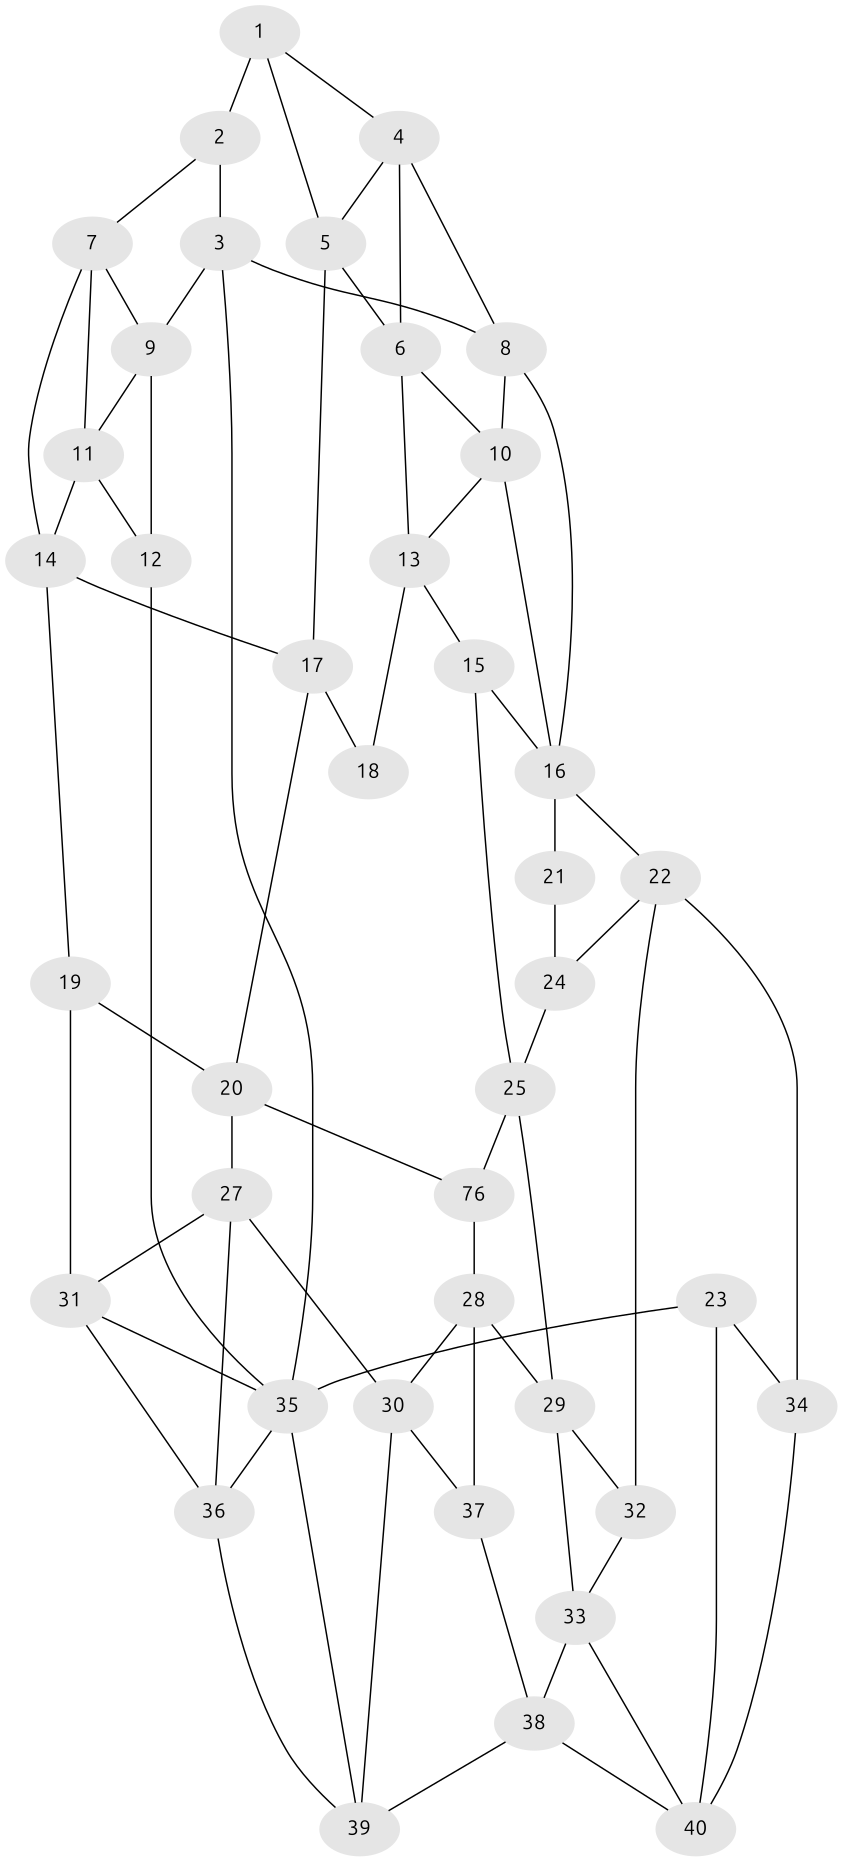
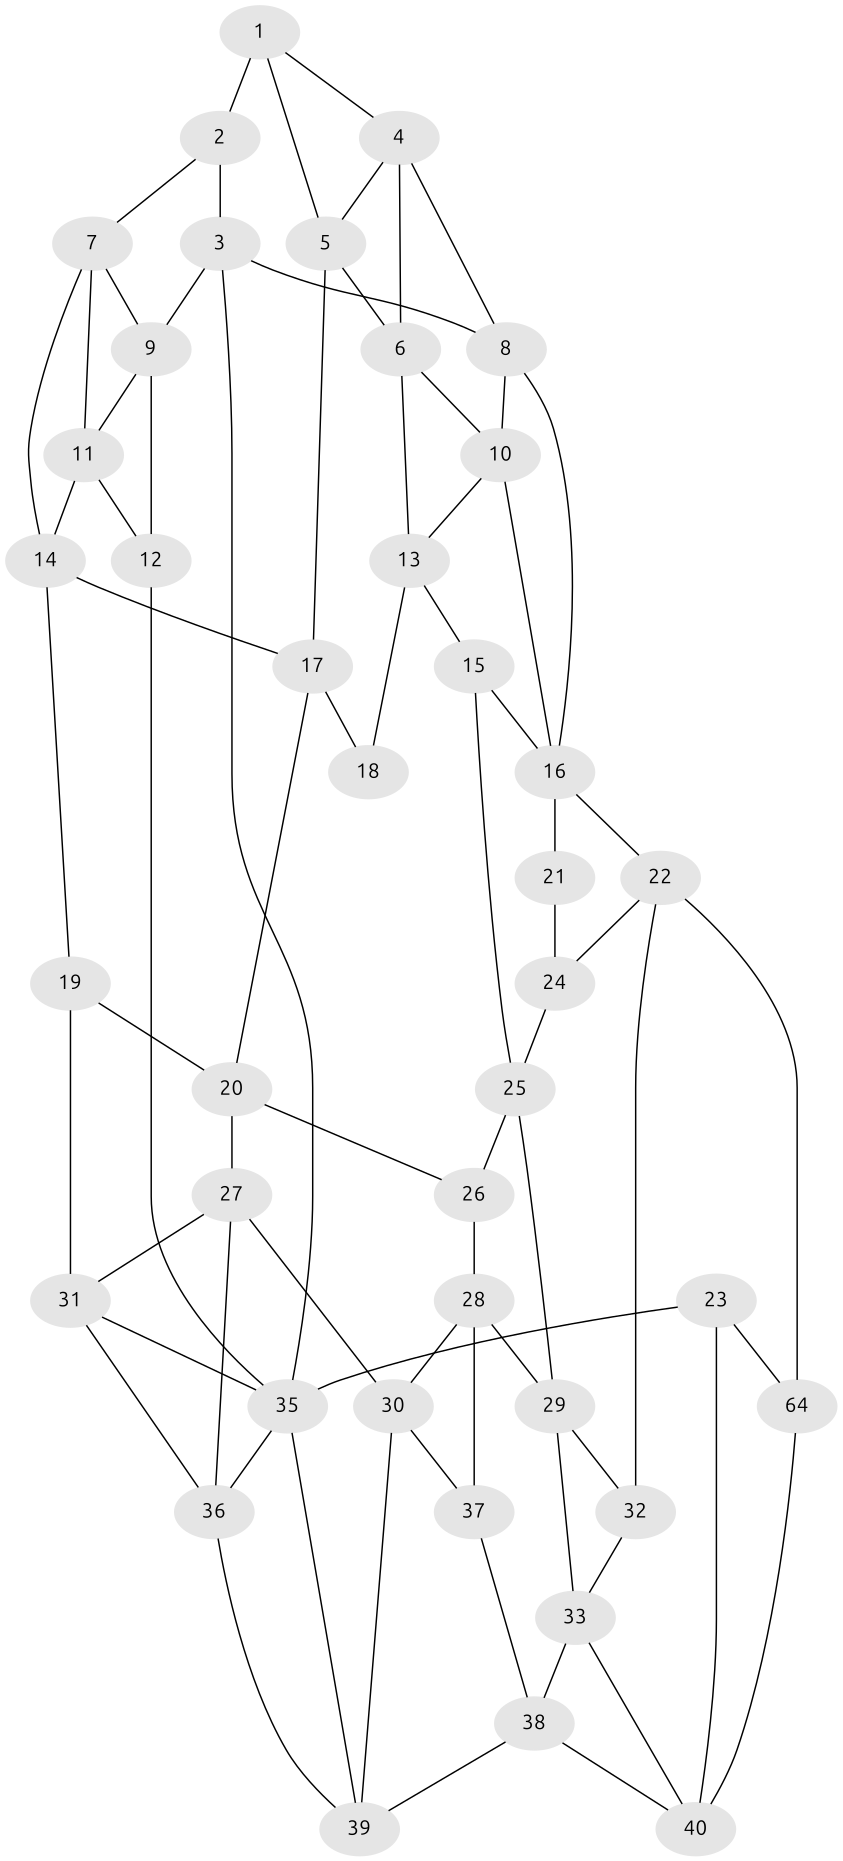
(474, 1195) -> (474, 1195)
(797, 1406) -> (797, 1406)
